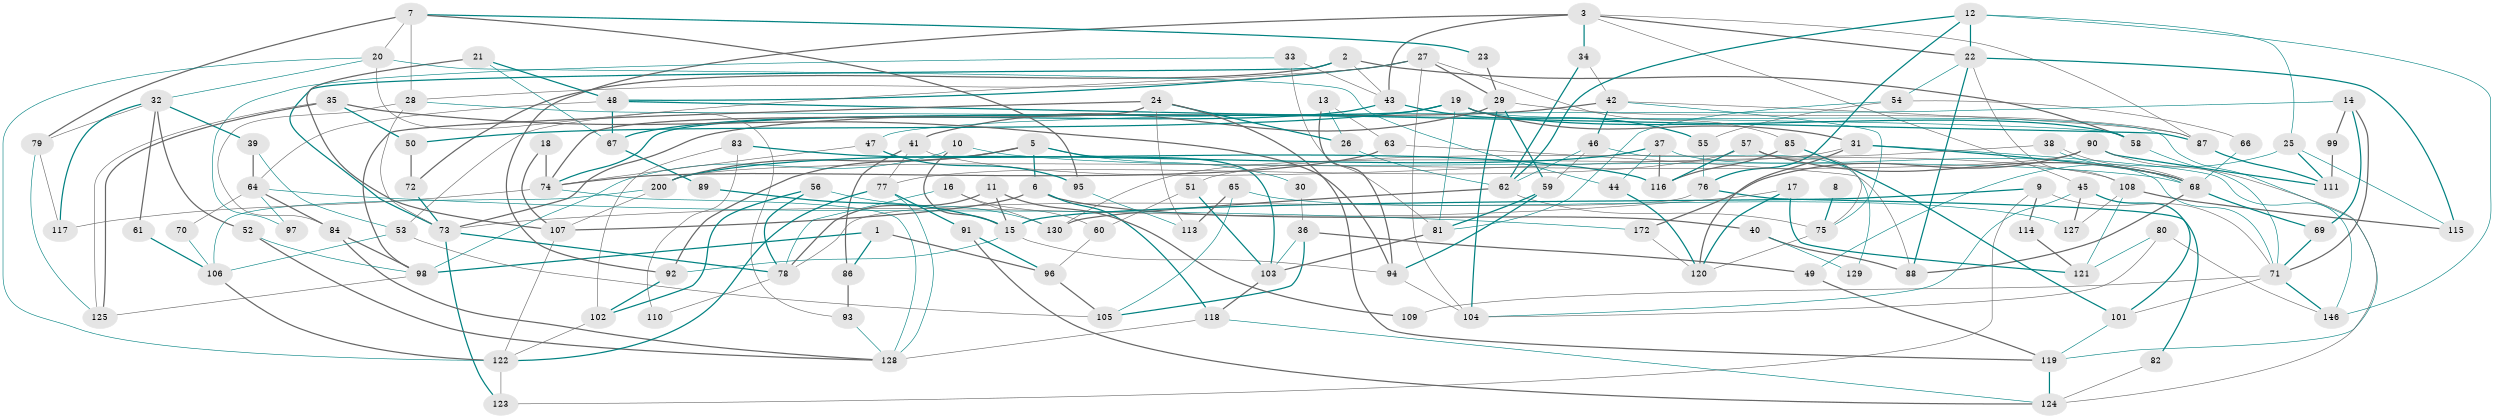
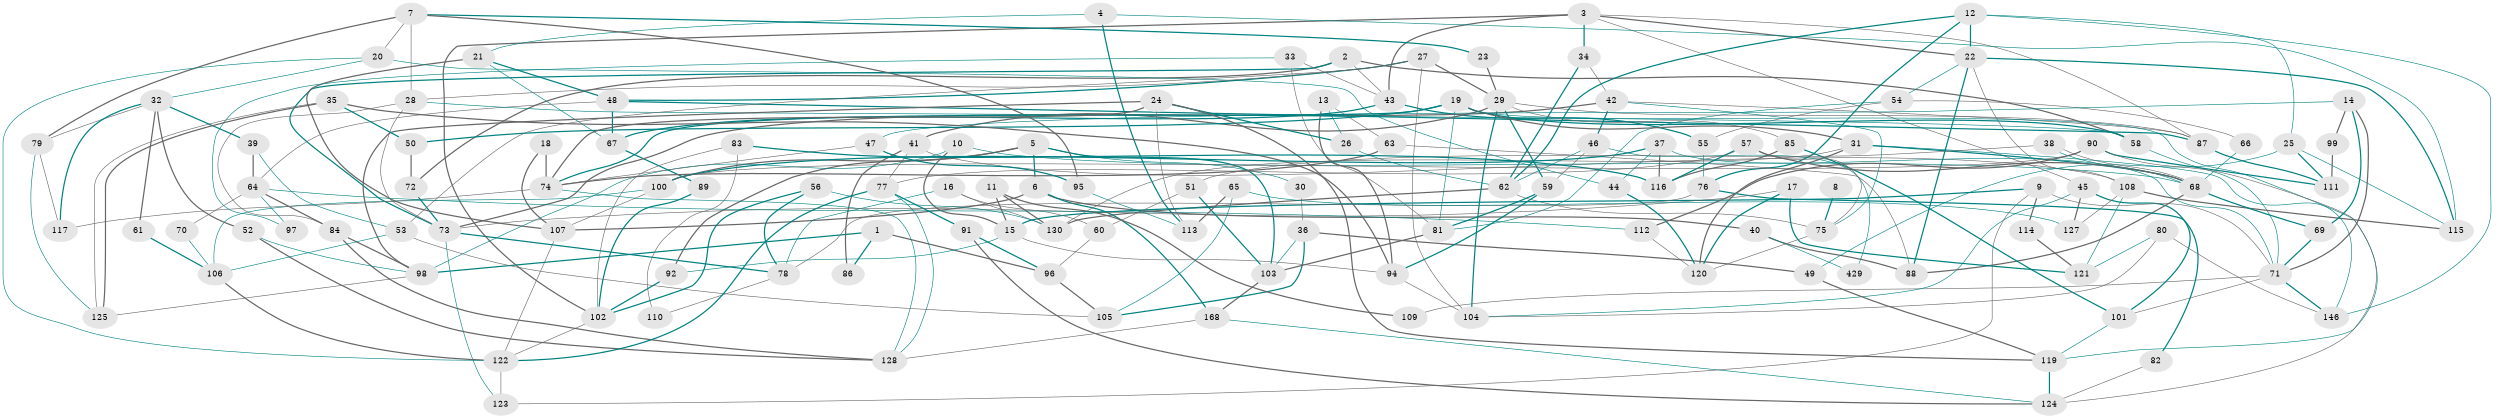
none -> (1101, 14)
(914, 41) -> (847, 33)
(1563, 103) -> (1645, 121)
(659, 187) -> (659, 187)
(860, 203) -> (620, 234)
(832, 223) -> (1032, 215)
(1642, 231) -> (1642, 231)
(1855, 274) -> (1855, 274)
(848, 318) -> none
(1212, 318) -> (1212, 318)
(461, 321) -> (461, 321)
